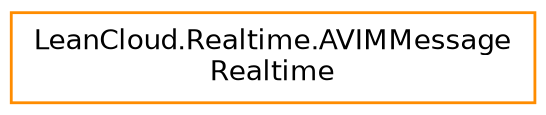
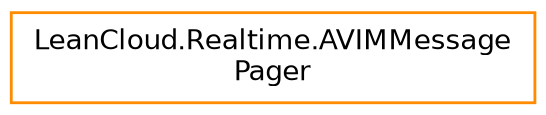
(273, 58) -> (273, 58)
